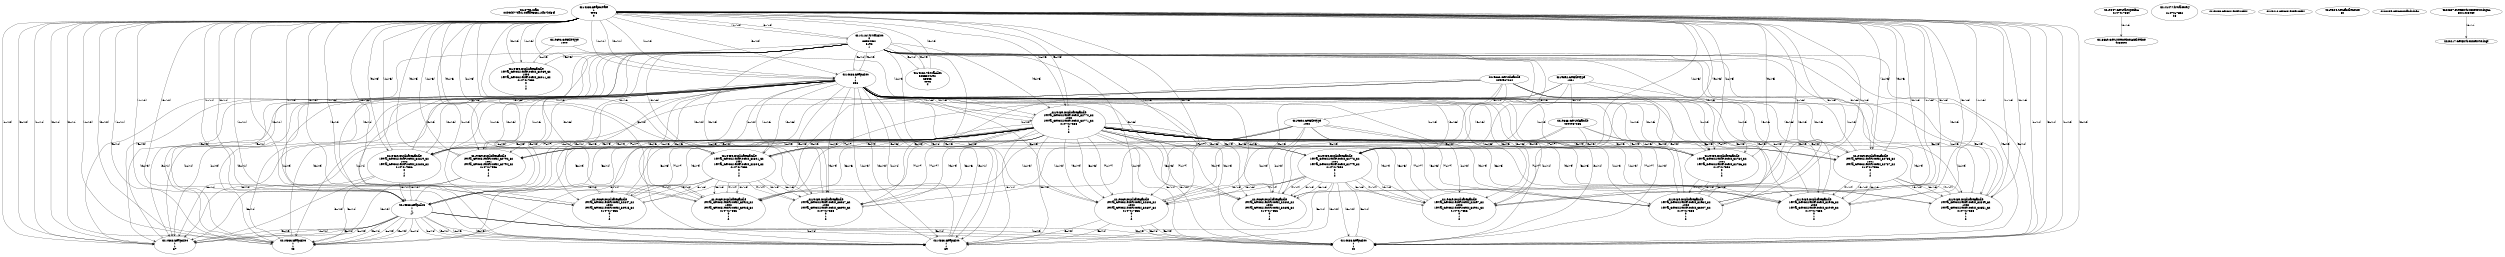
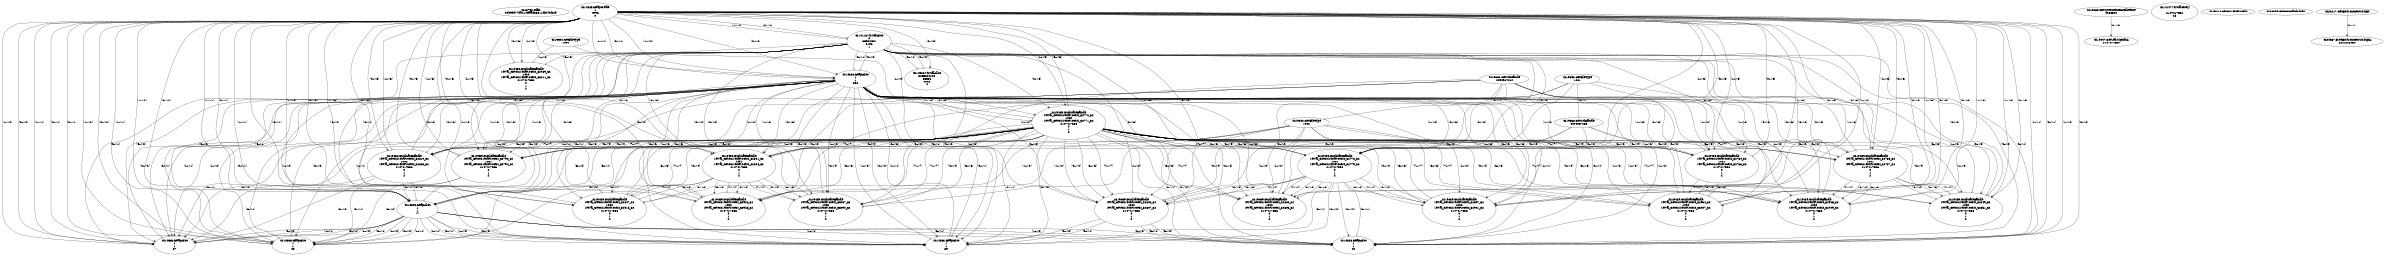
(2228, 12) -> none
(2342, 12) -> none
(785, 20) -> (783, 20)
(2121, 26) -> (2111, 26)
(2466, 27) -> (2347, 25)
